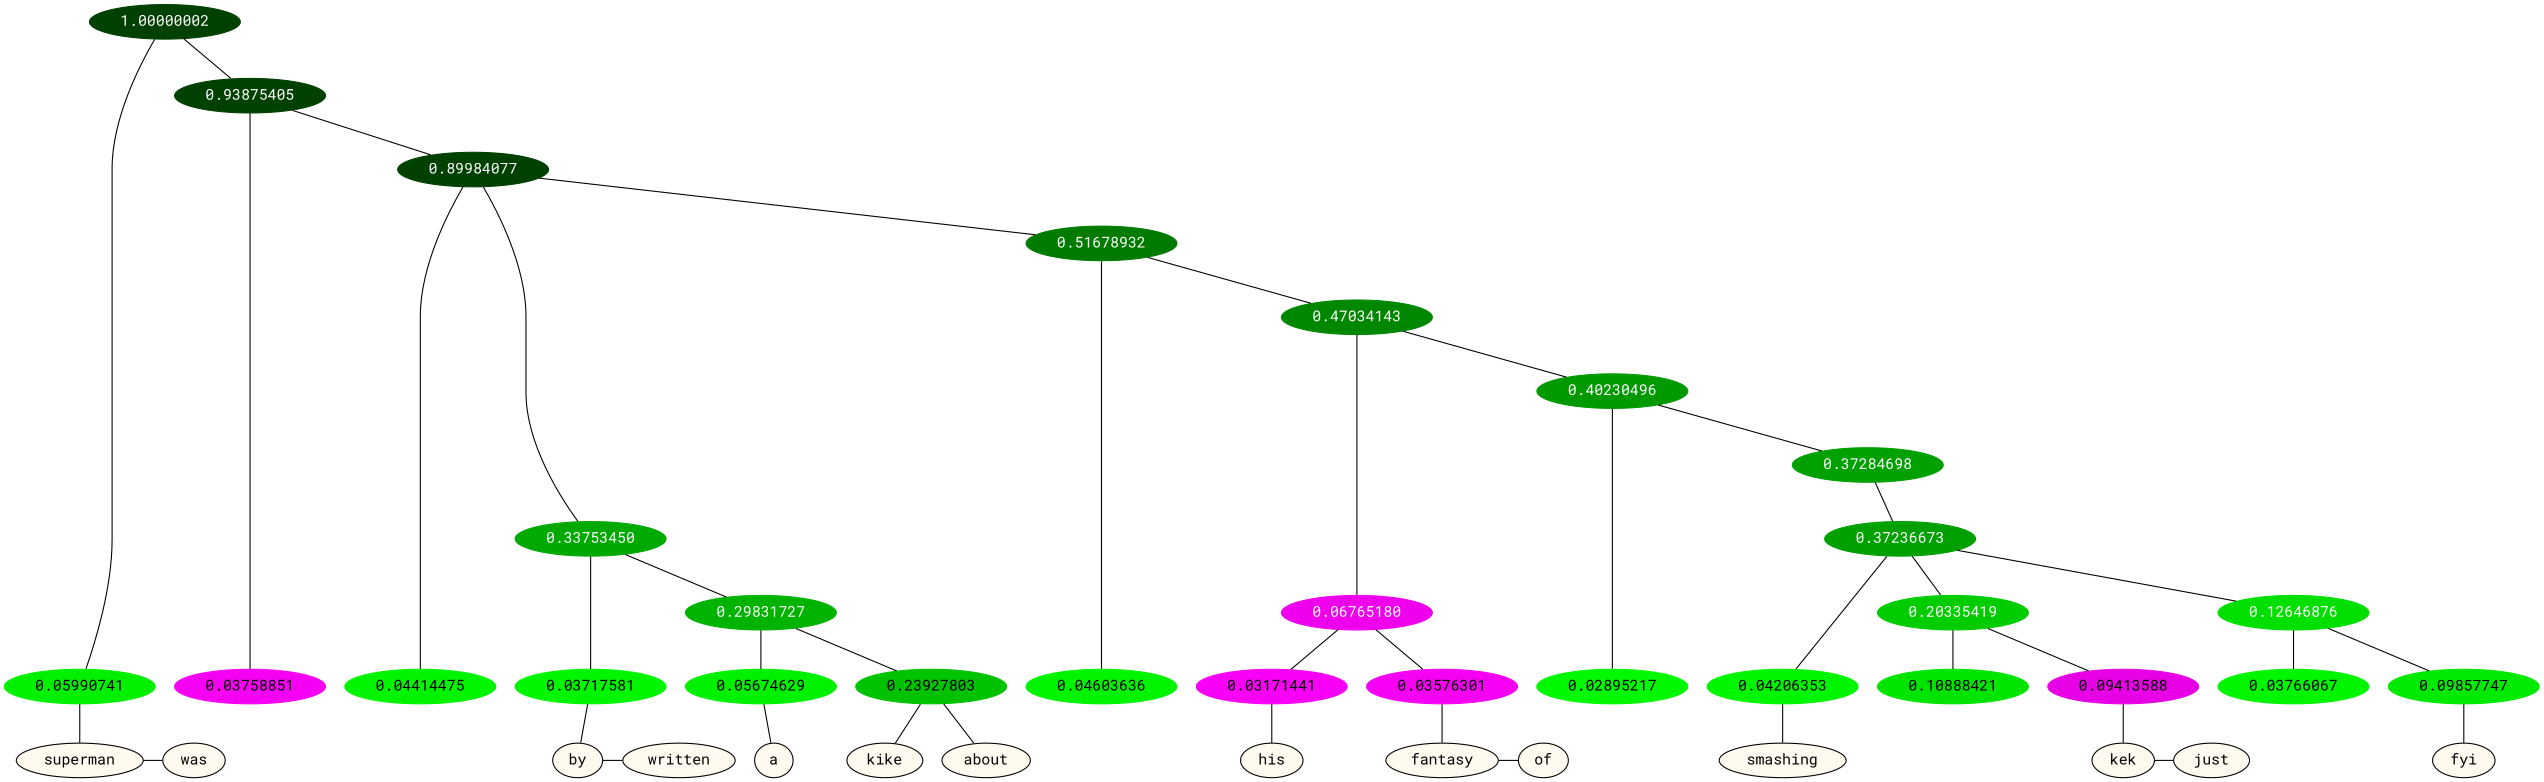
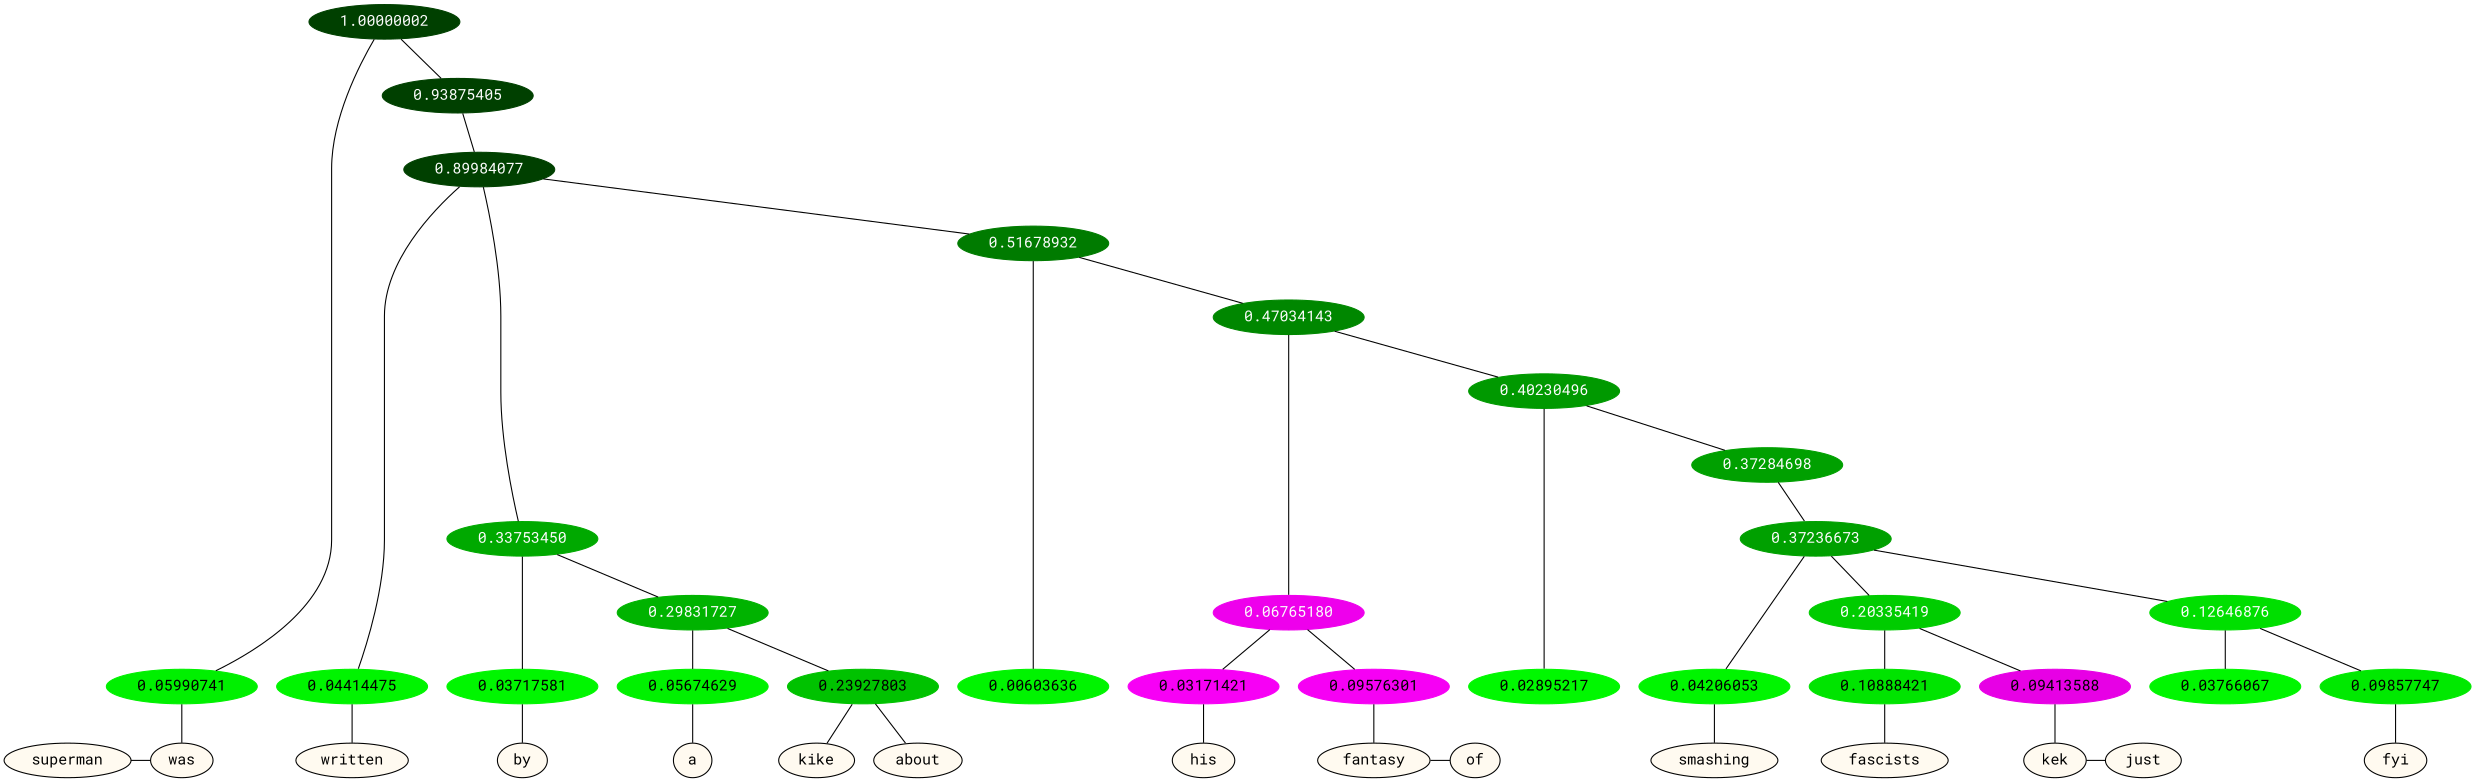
(250, 687) -> none
(1101, 687) -> (1033, 687)
(1272, 687) -> (1204, 687)
(1442, 687) -> (1374, 687)
(1783, 687) -> (1714, 687)
(80, 724) -> (182, 724)
(613, 760) -> (352, 724)
none -> (1885, 760)
